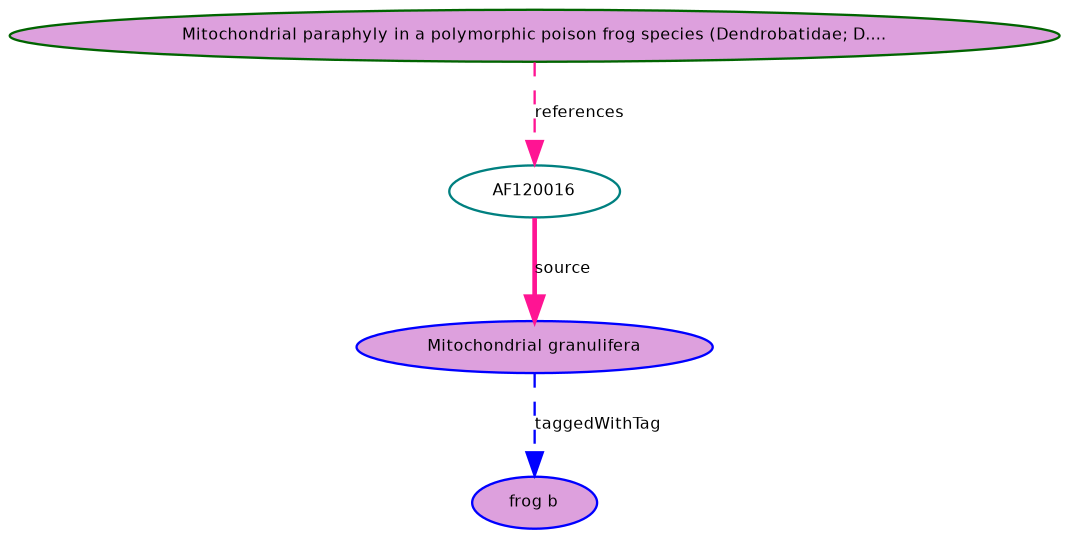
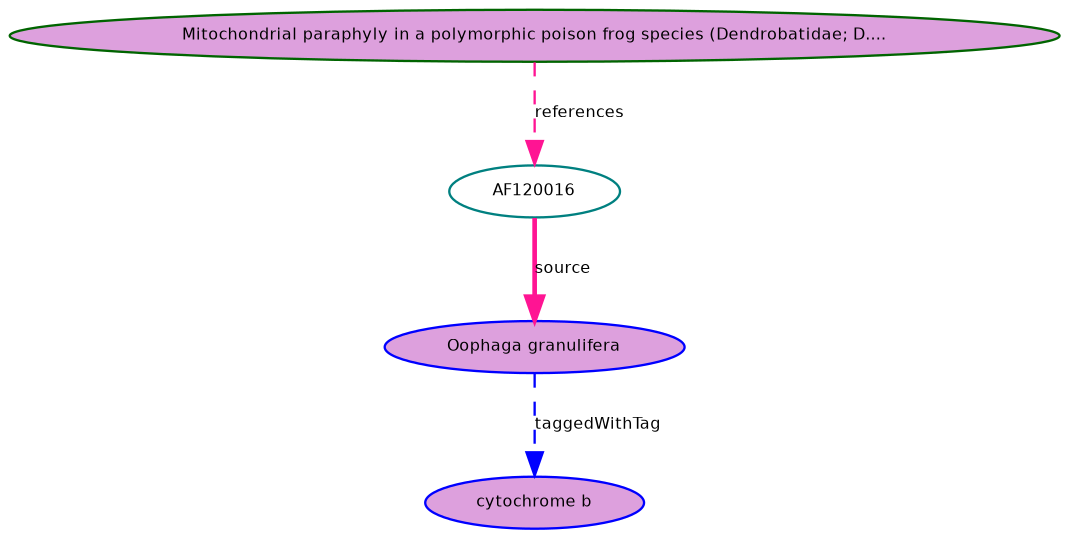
(535, 347) -> (535, 347)
(535, 503) -> (535, 503)
